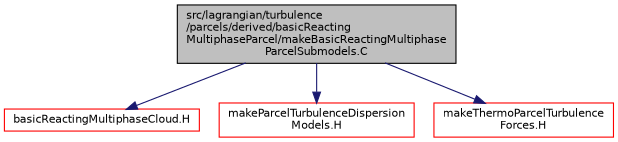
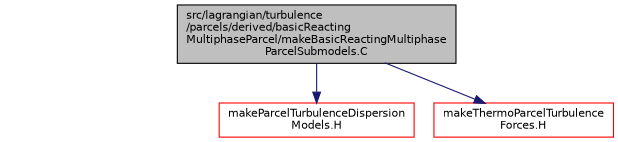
(102, 120) -> none
